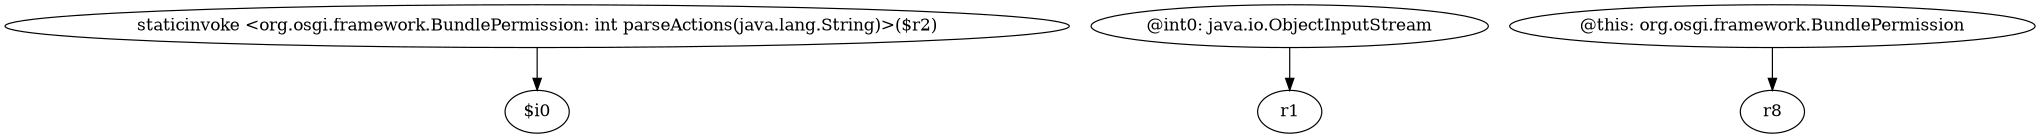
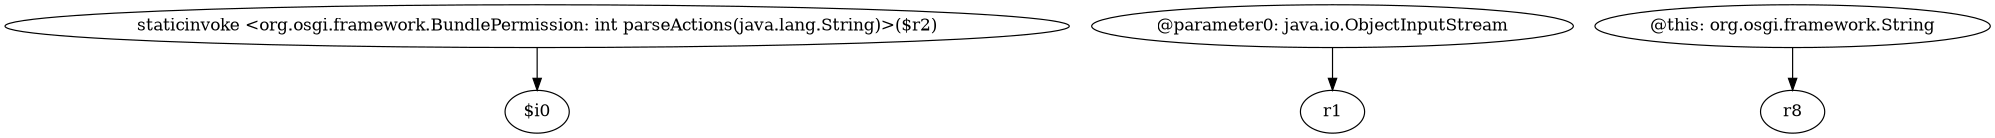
(1290, 26) -> (1333, 26)
(1772, 26) -> (1793, 26)
